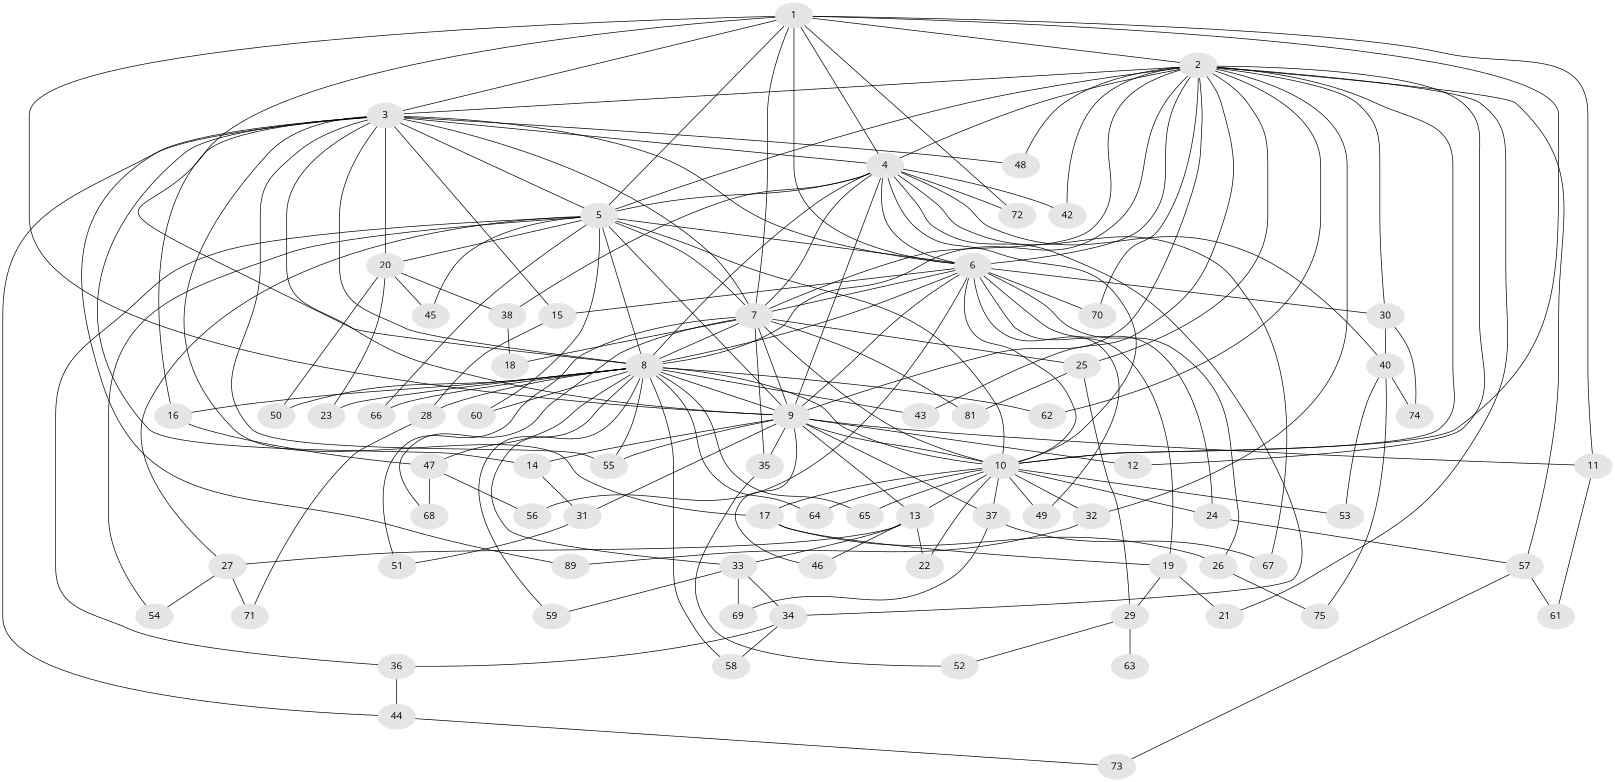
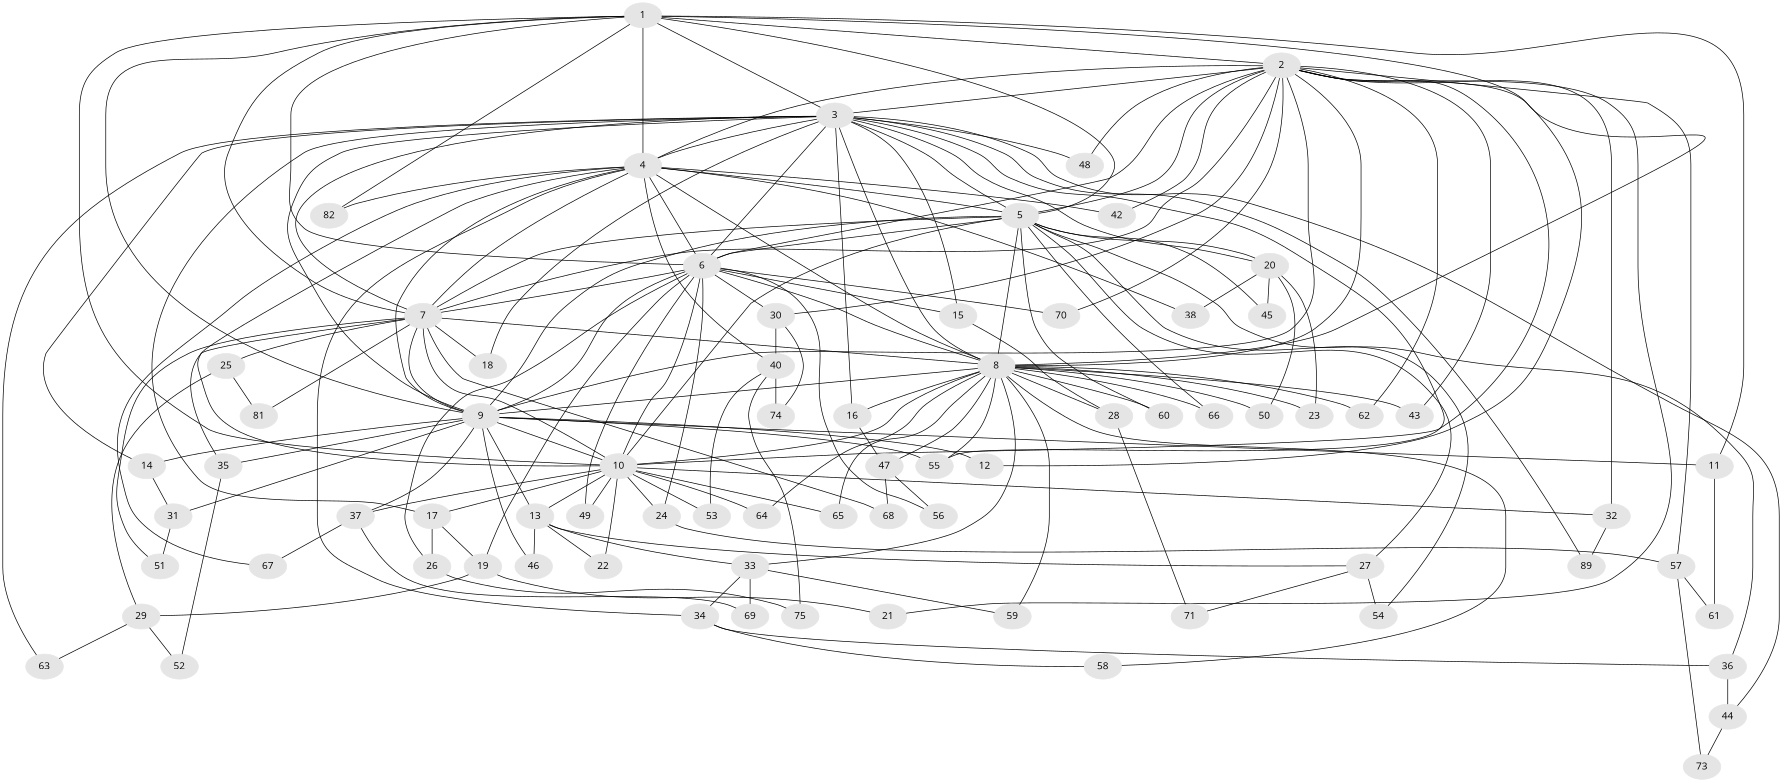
none -> (205, 147)
(1017, 216) -> (329, 216)
(1260, 251) -> none
(508, 336) -> (633, 210)
